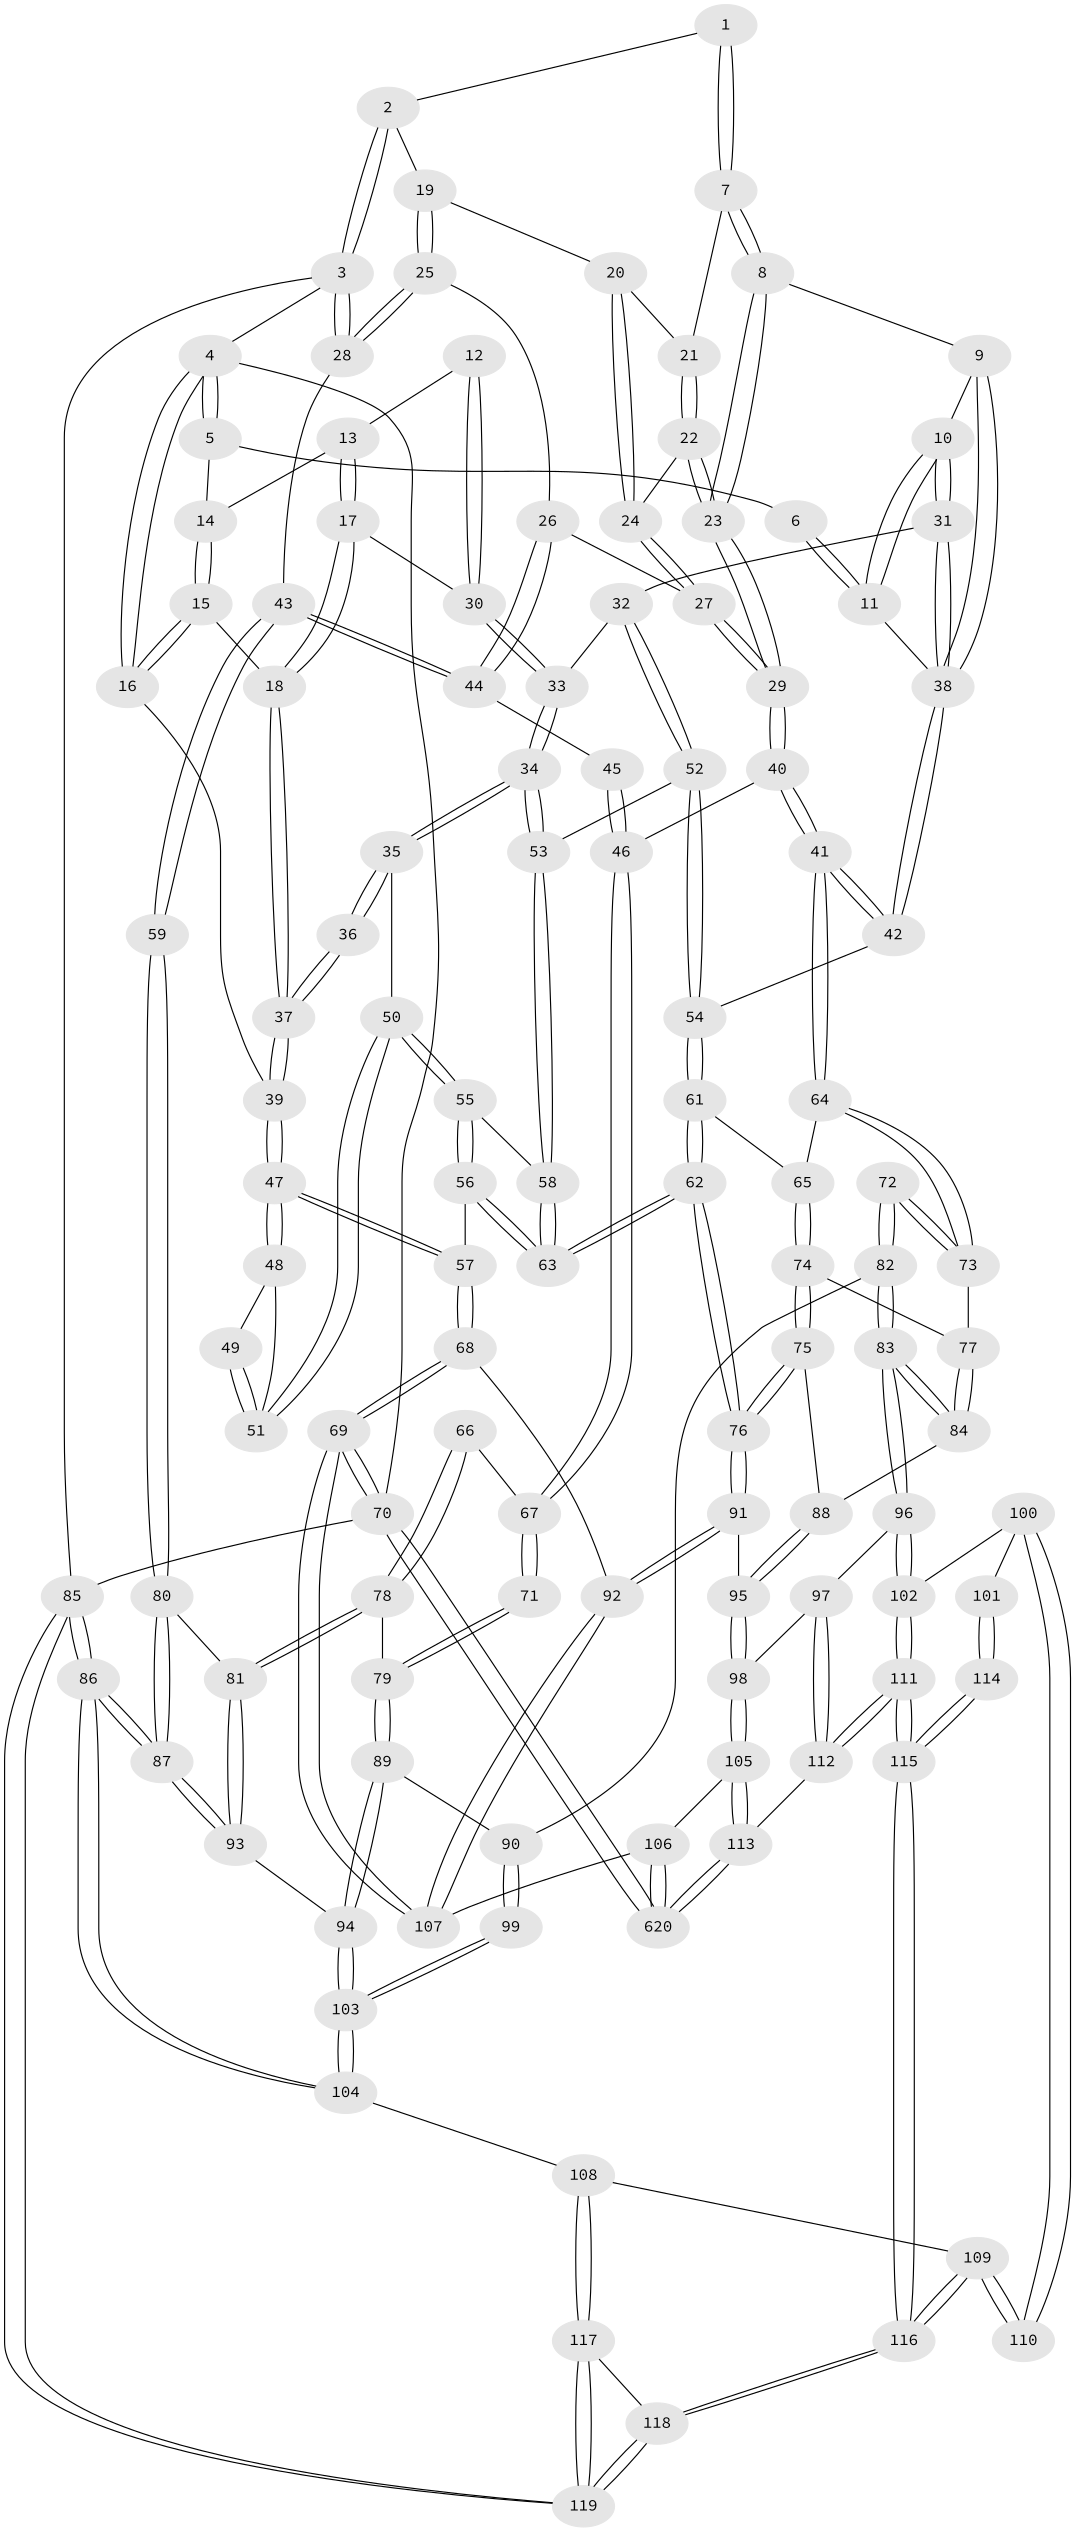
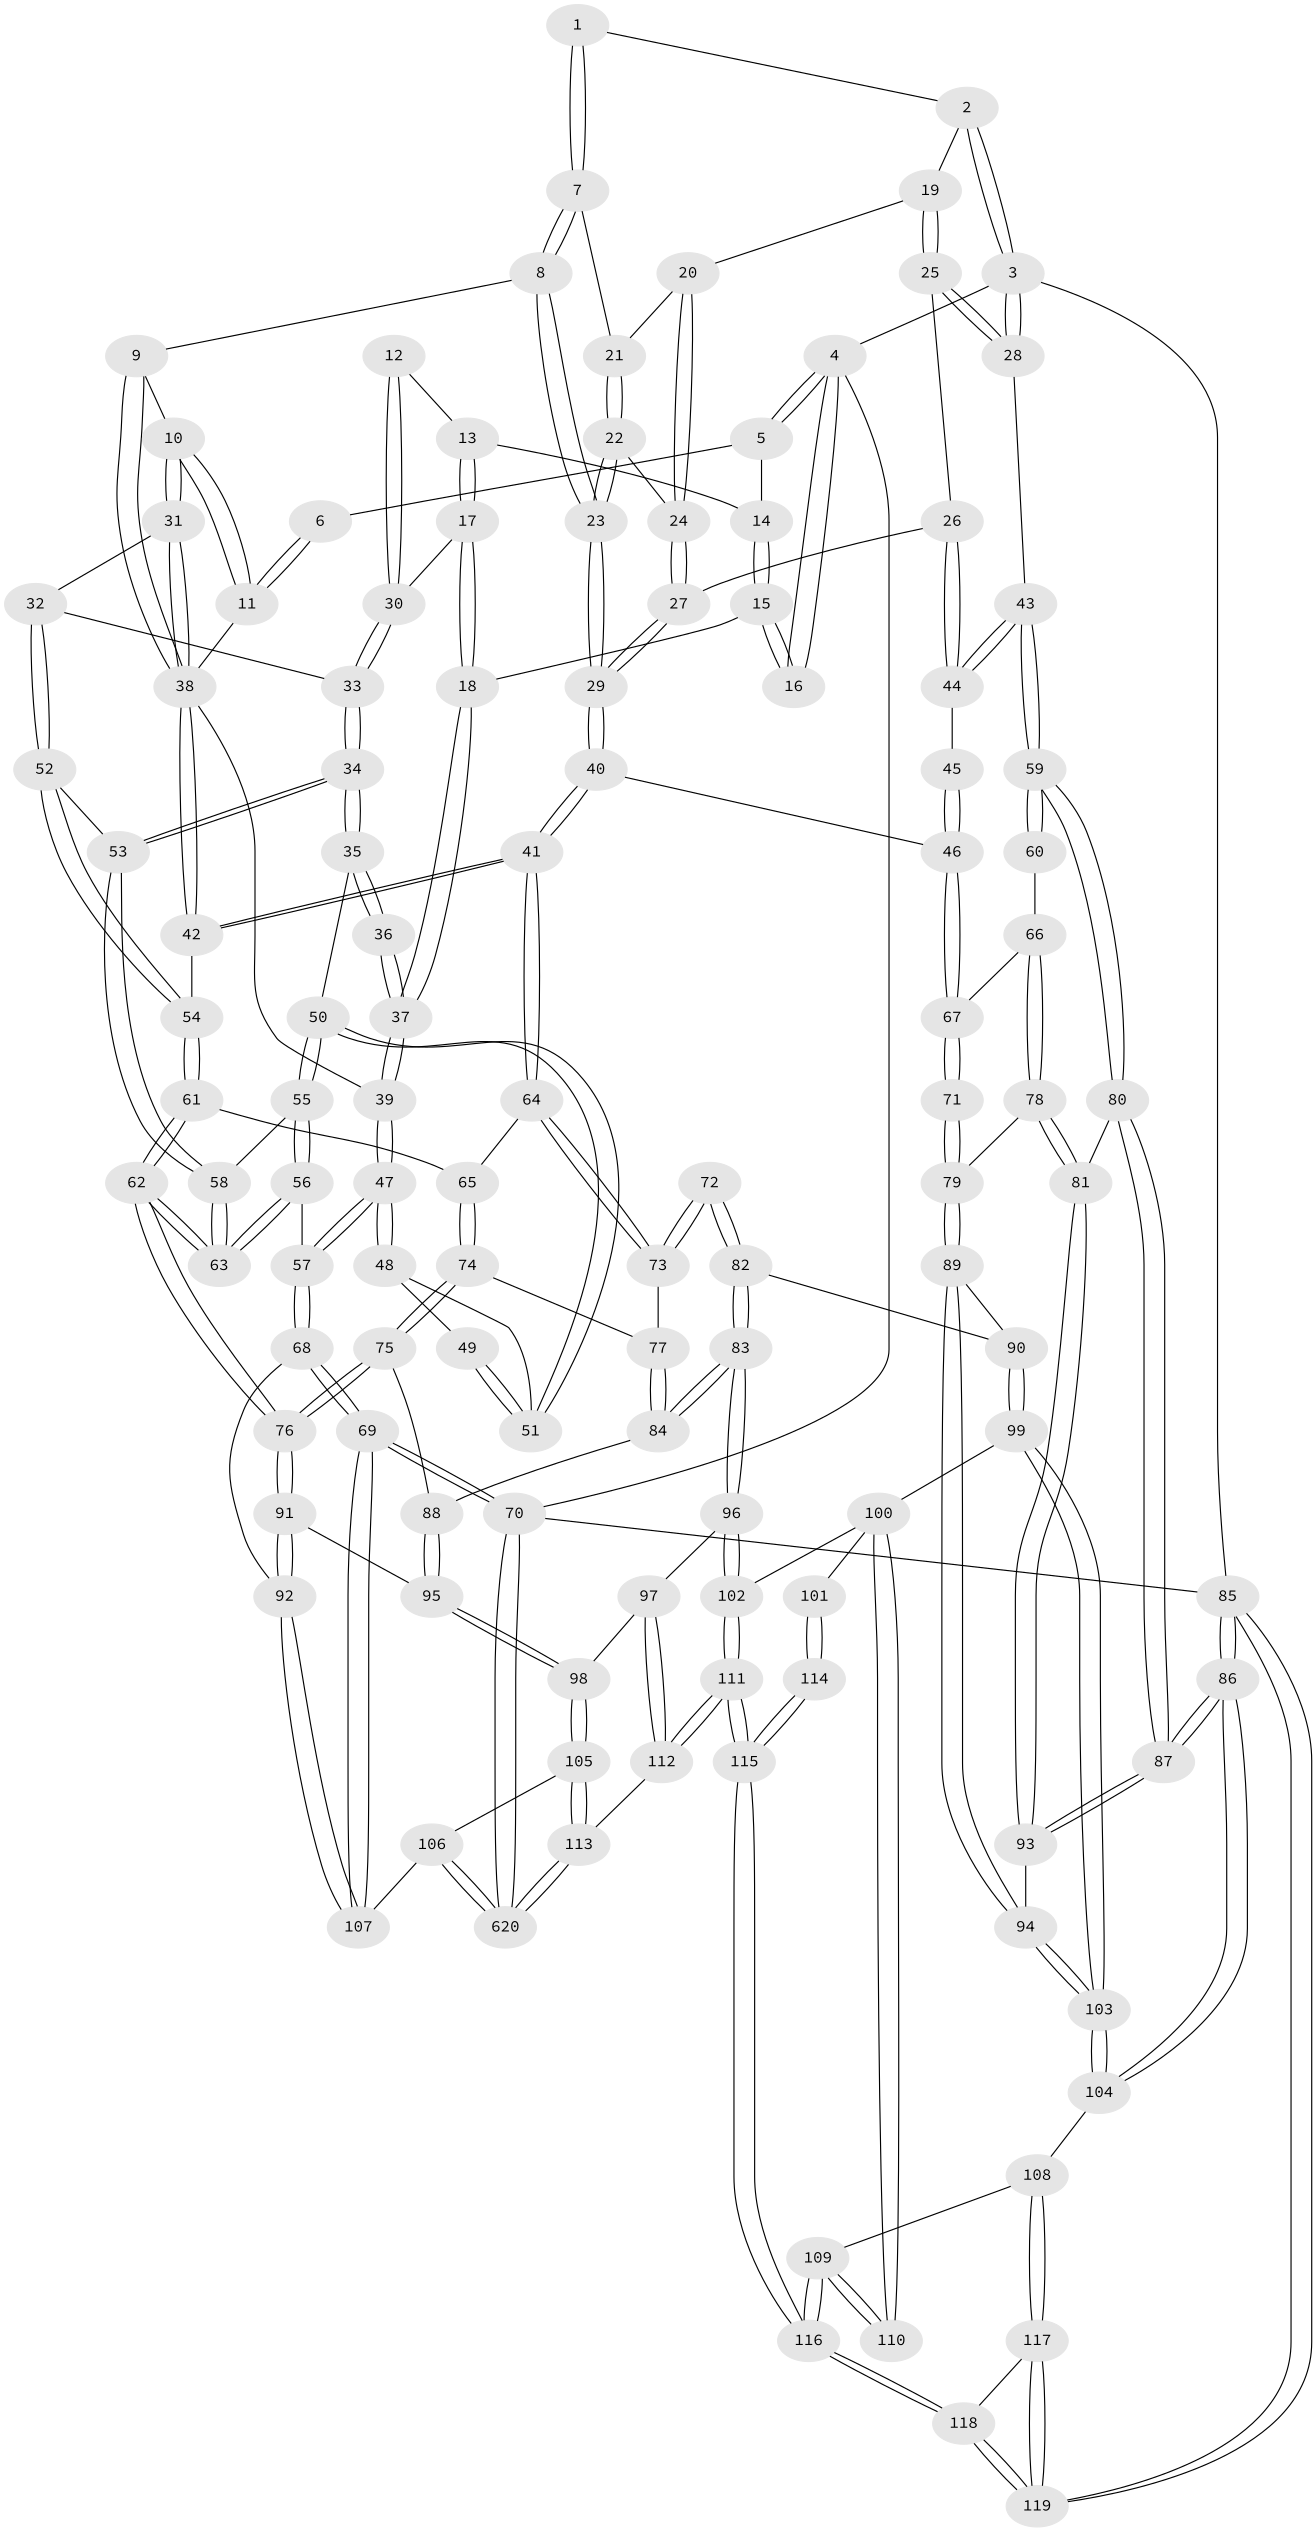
none -> (1035, 852)
(221, 885) -> (255, 906)
none -> (950, 1471)
